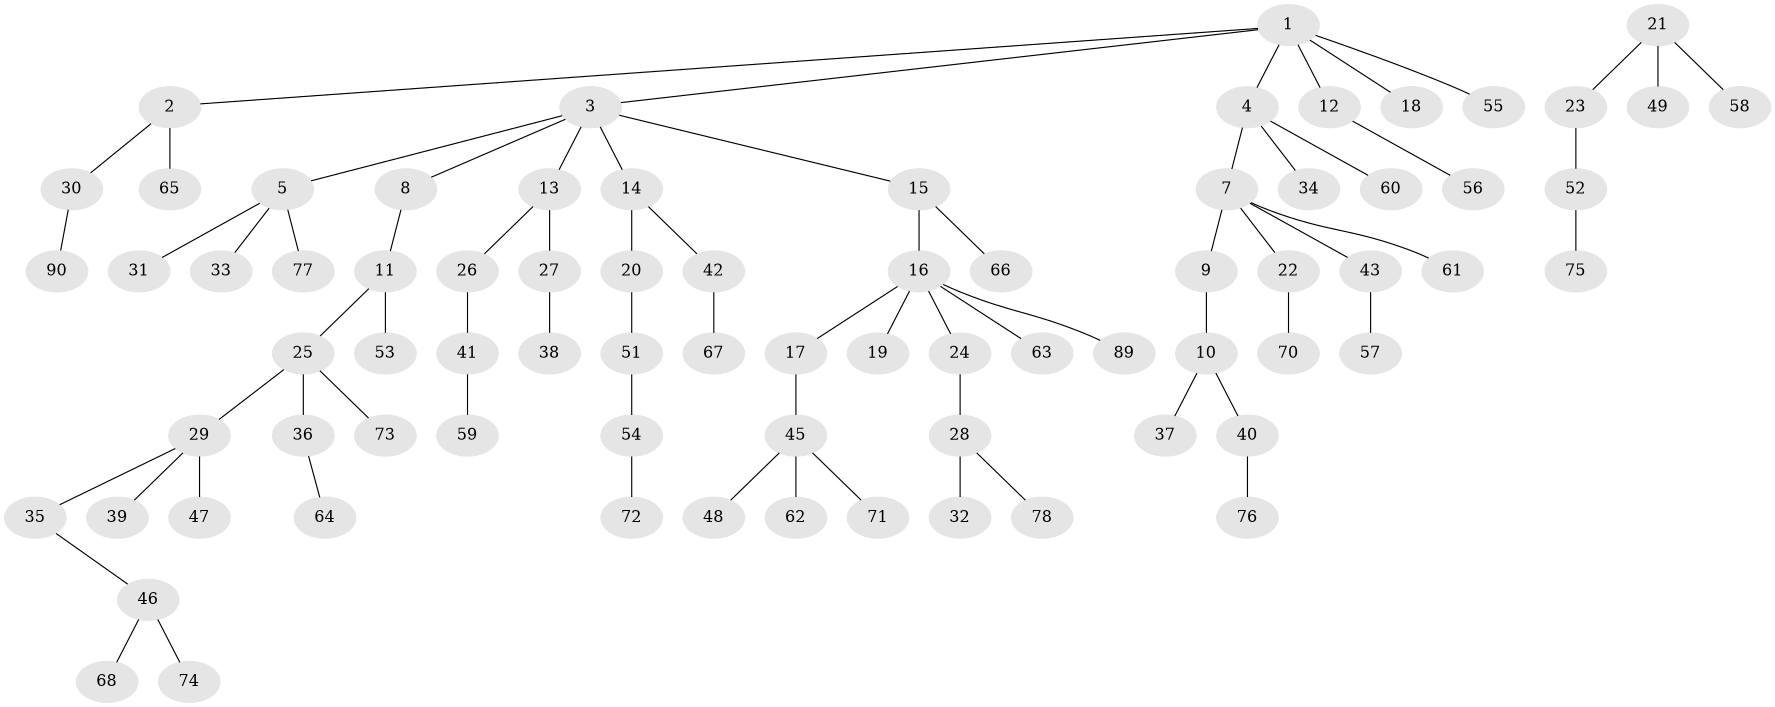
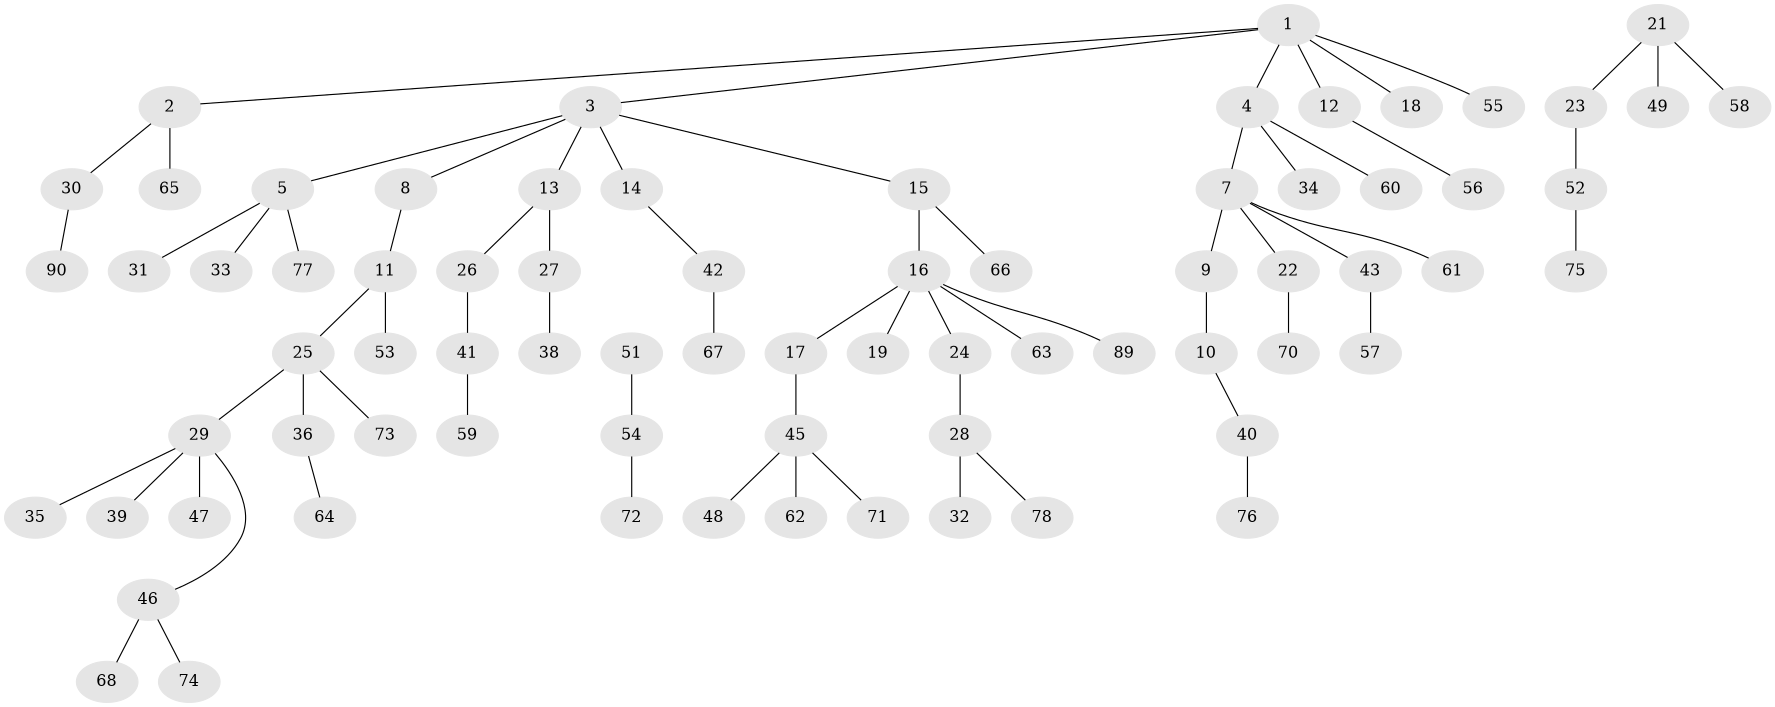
(632, 271) -> none
(1165, 436) -> none
(92, 559) -> (242, 534)
